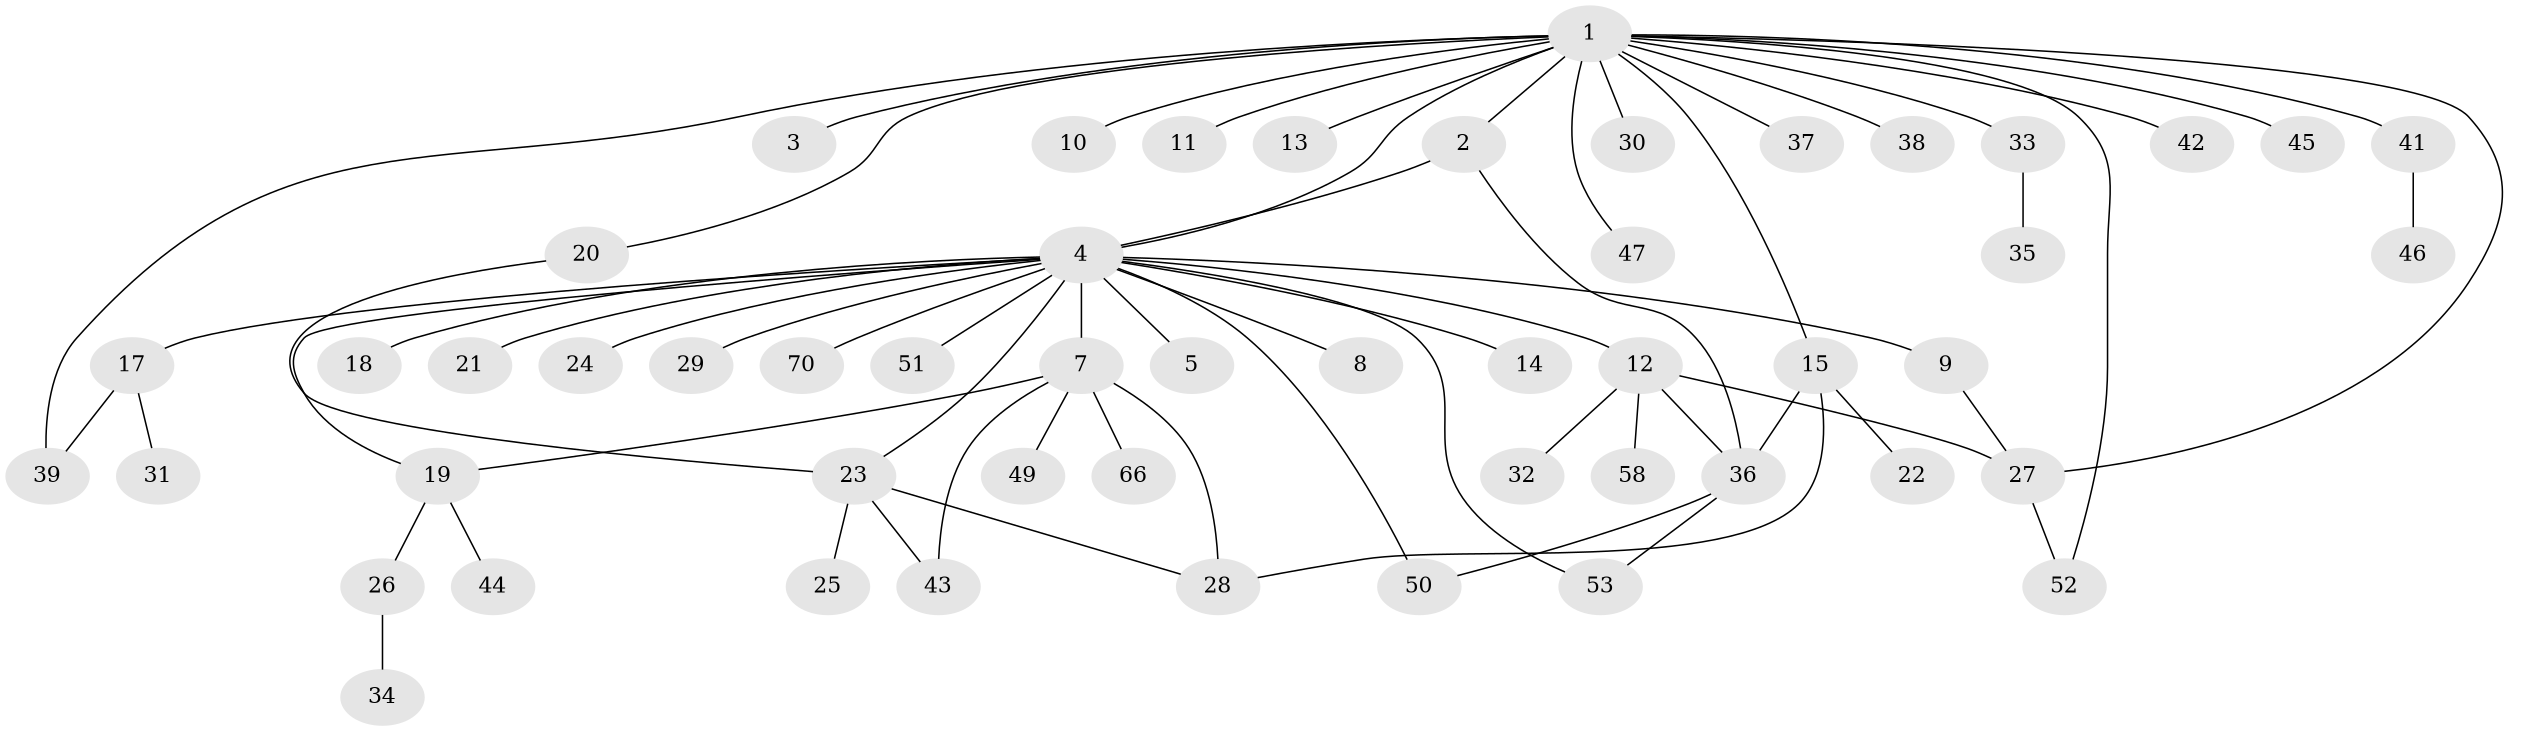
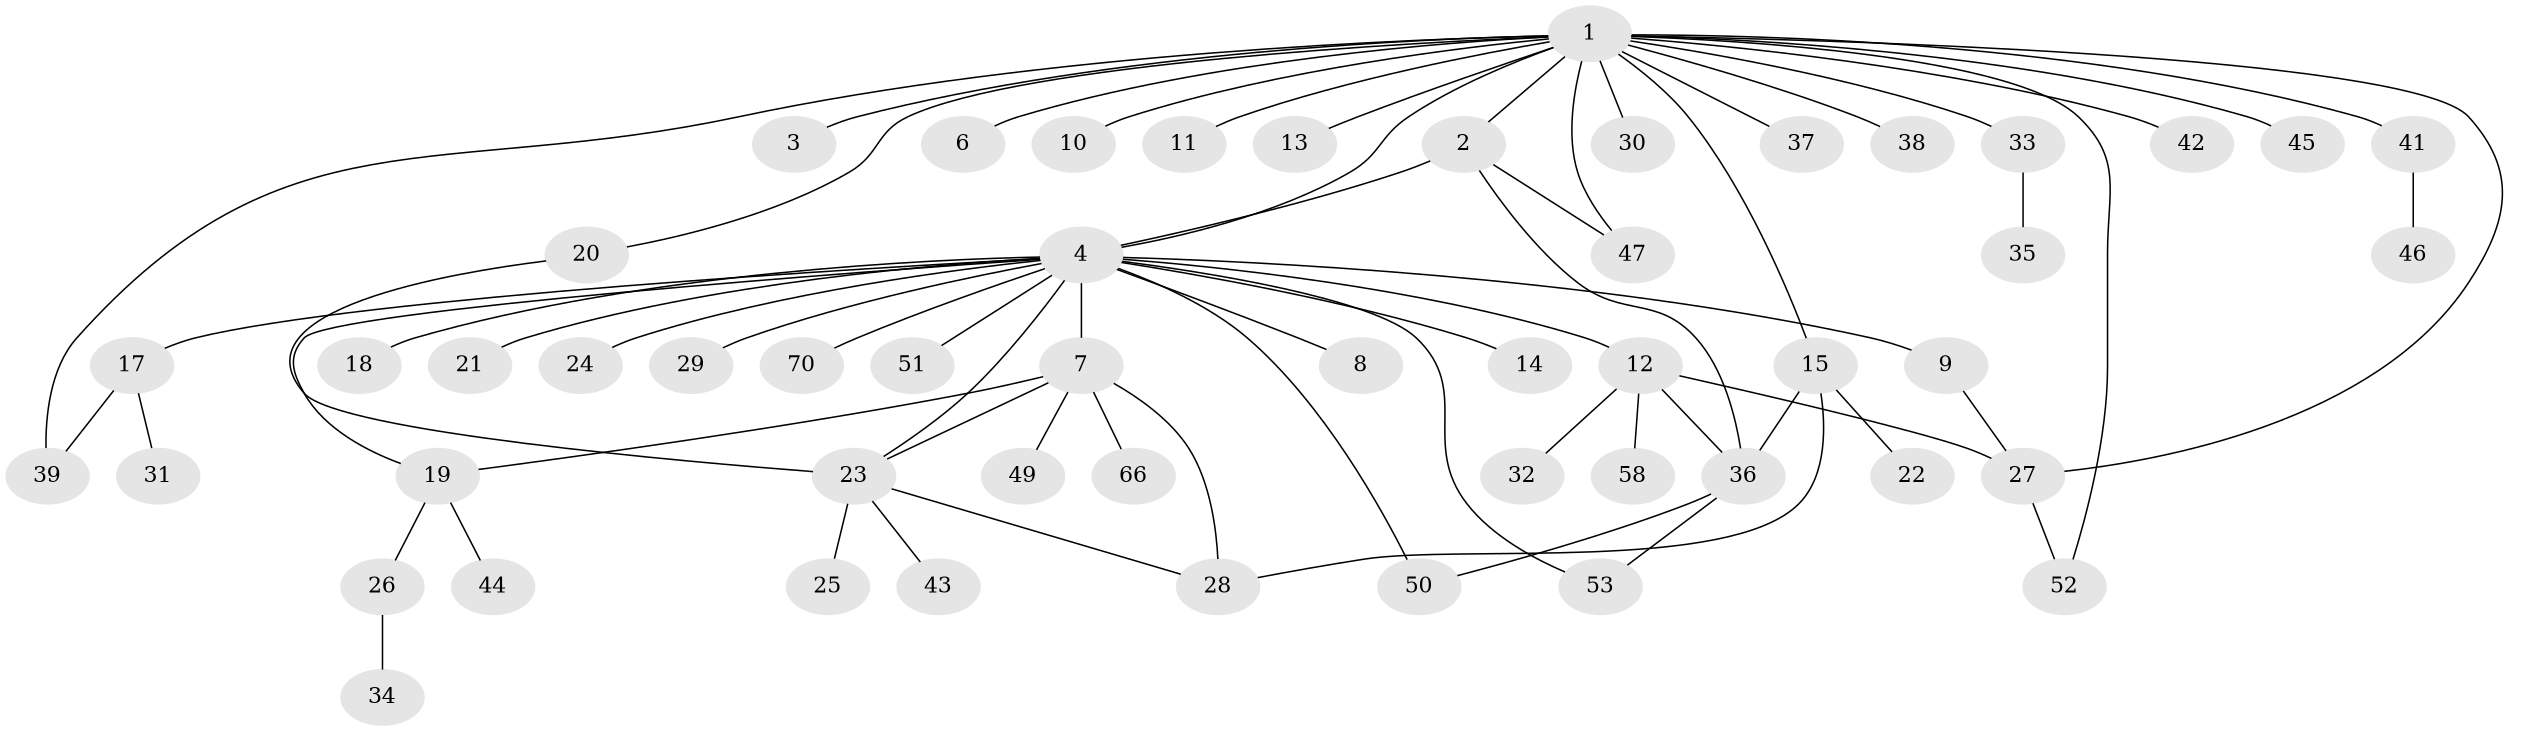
none -> (963, 144)
none -> (1549, 200)
(1192, 366) -> none
(965, 453) -> (968, 421)
